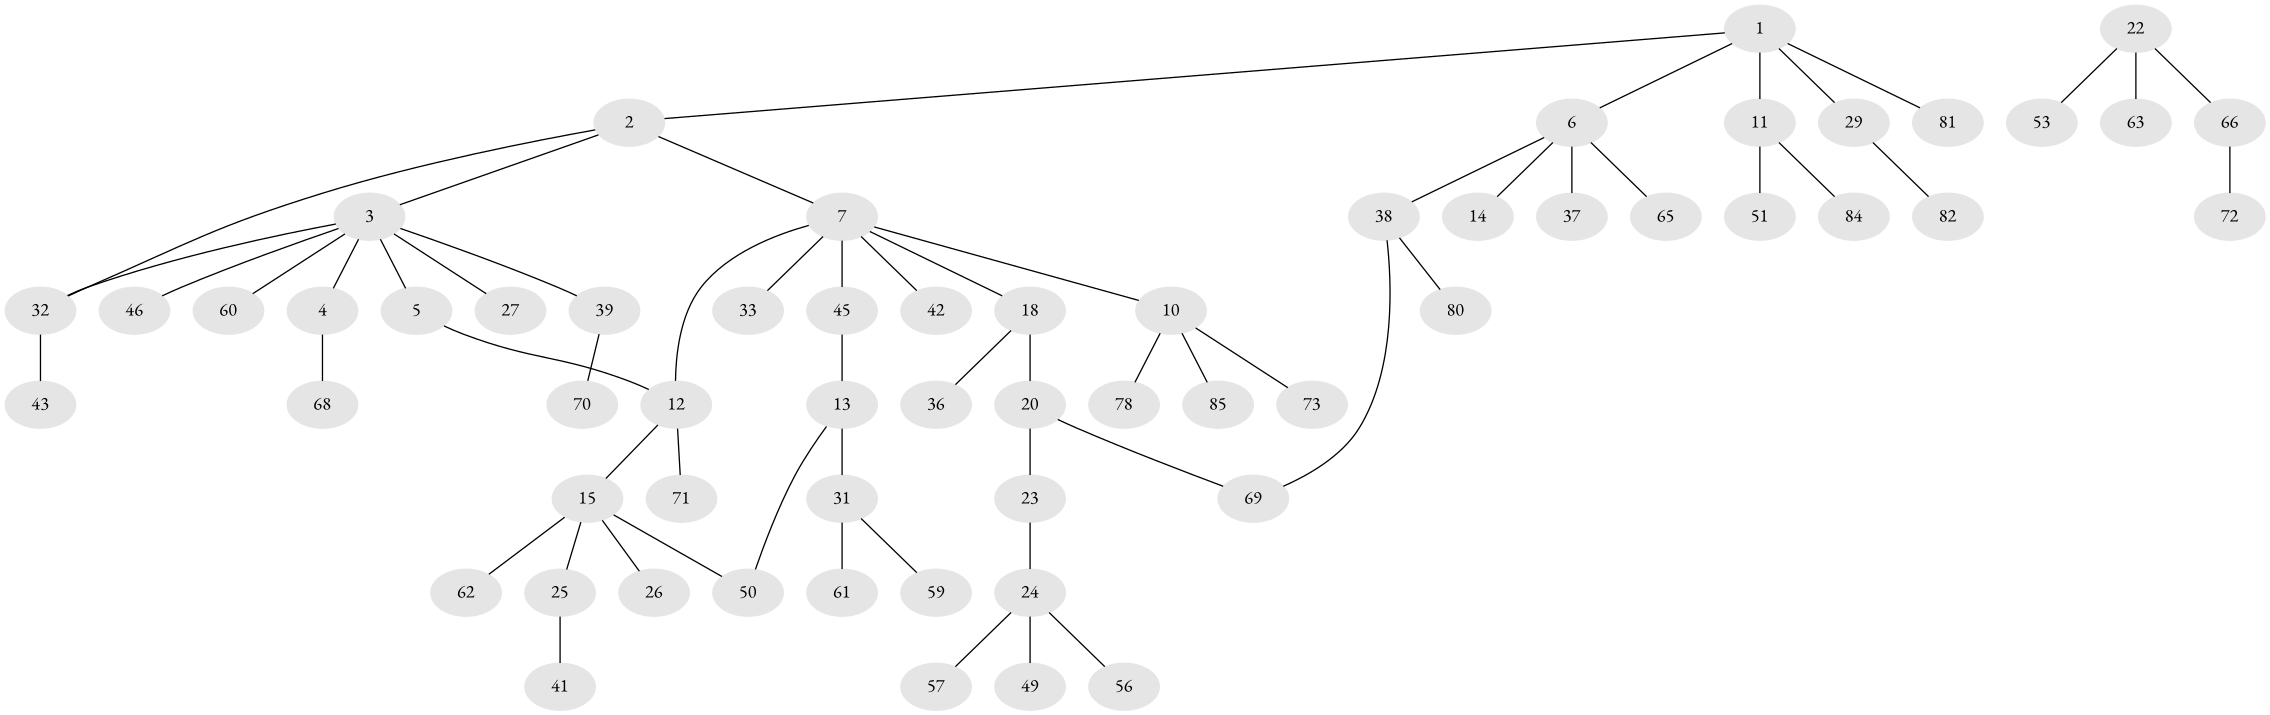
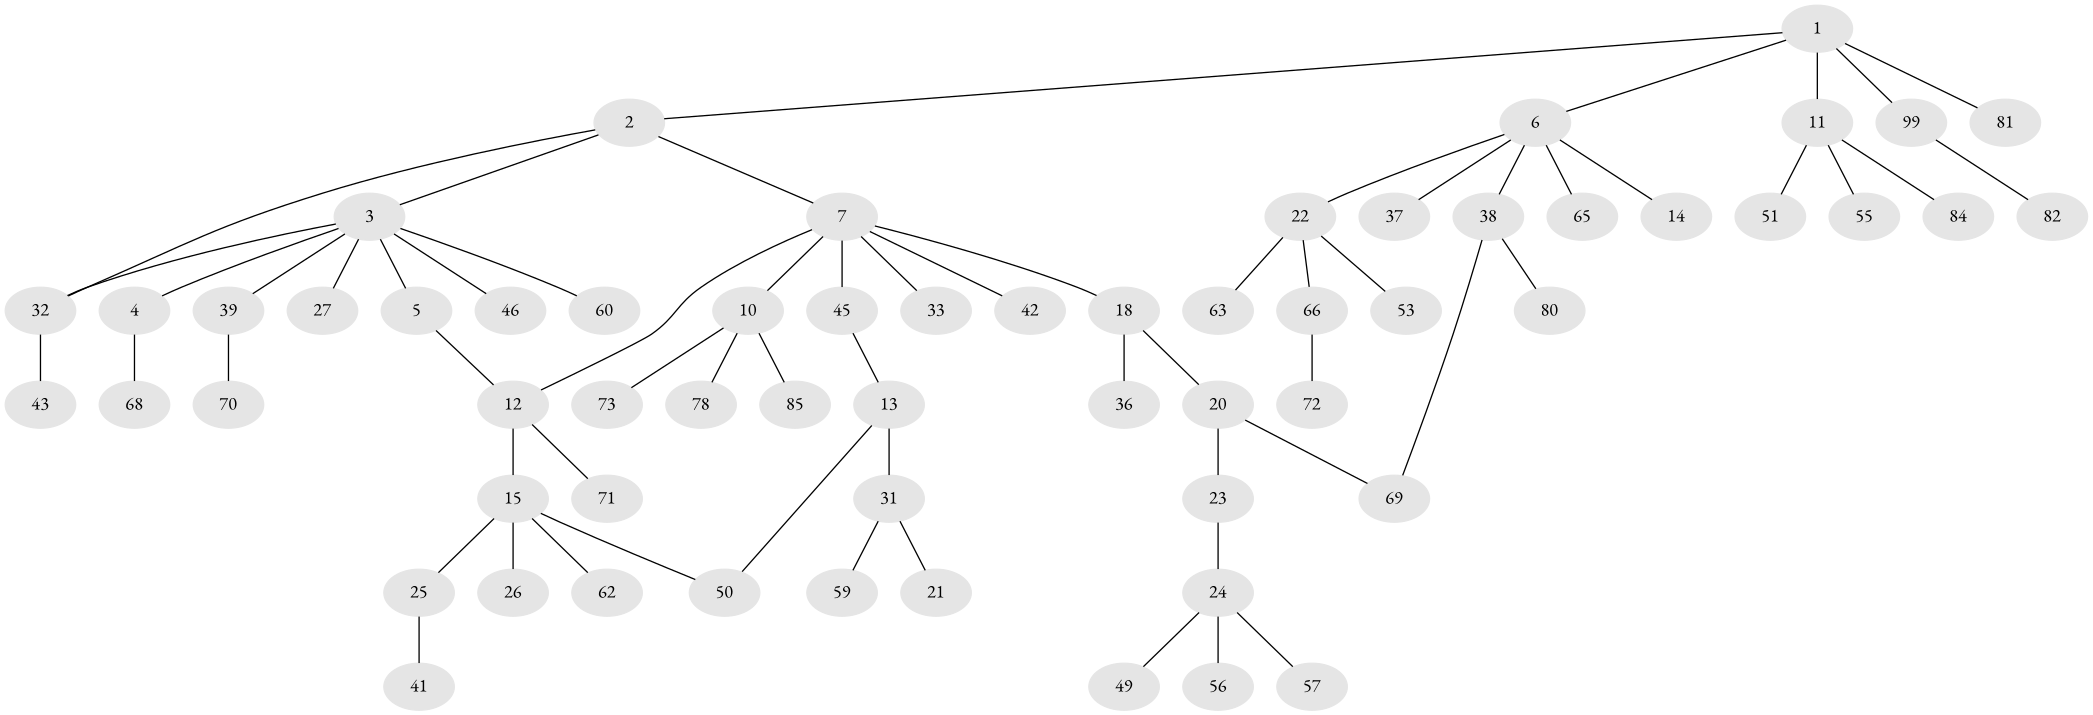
(1854, 123) -> (1911, 123)
none -> (1415, 166)
none -> (1864, 217)
(842, 593) -> (936, 593)
